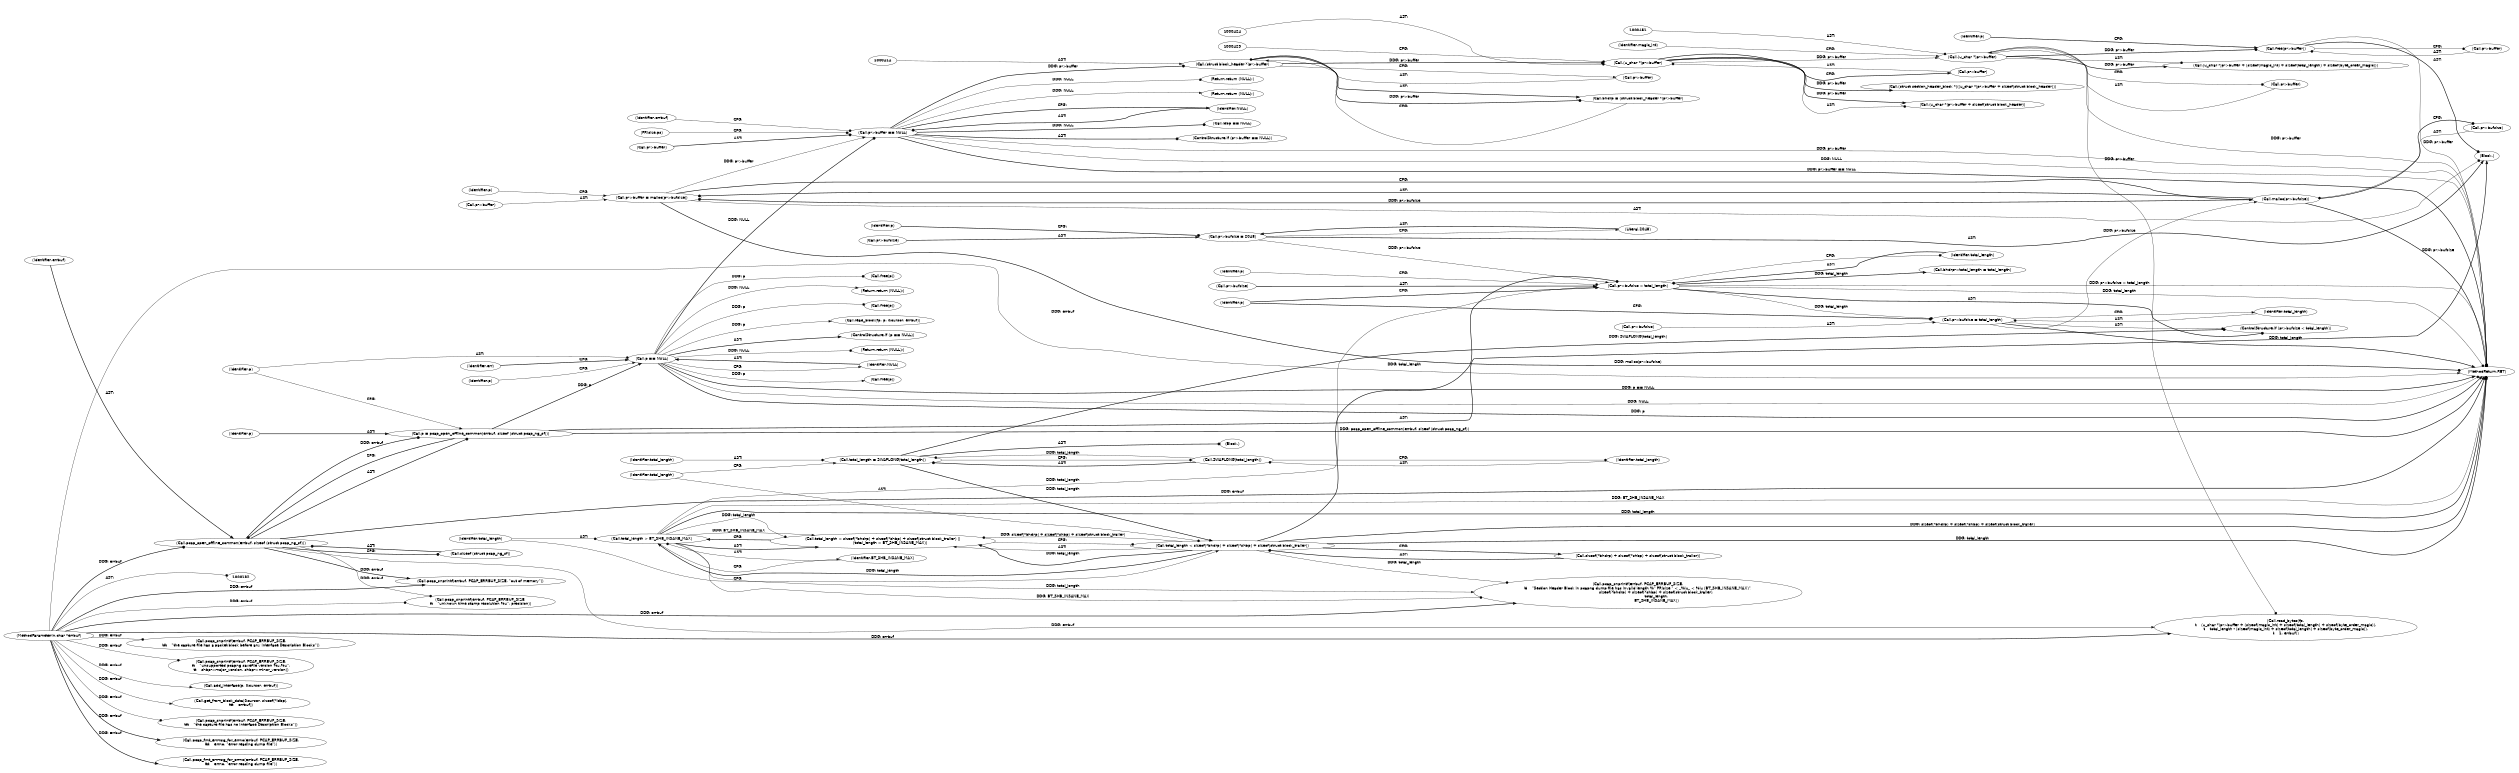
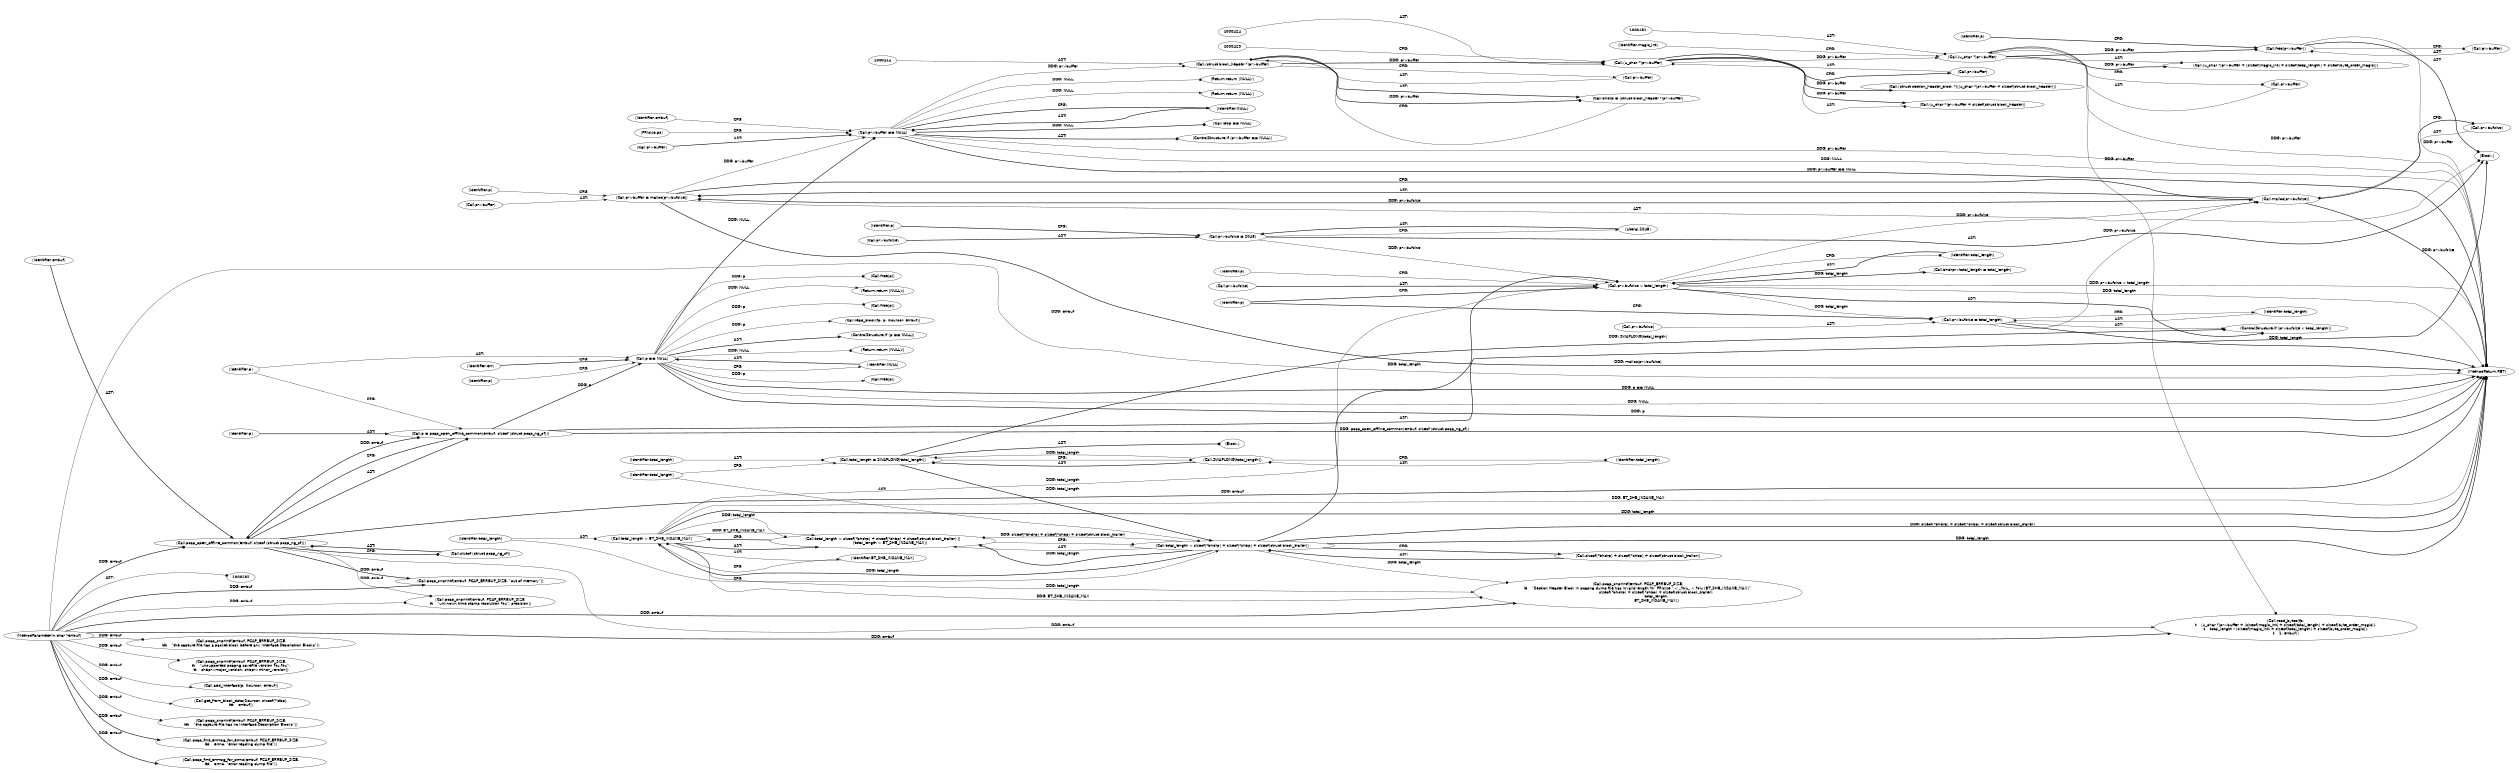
(1031, 74) -> (1031, 74)
none -> (1953, 224)
